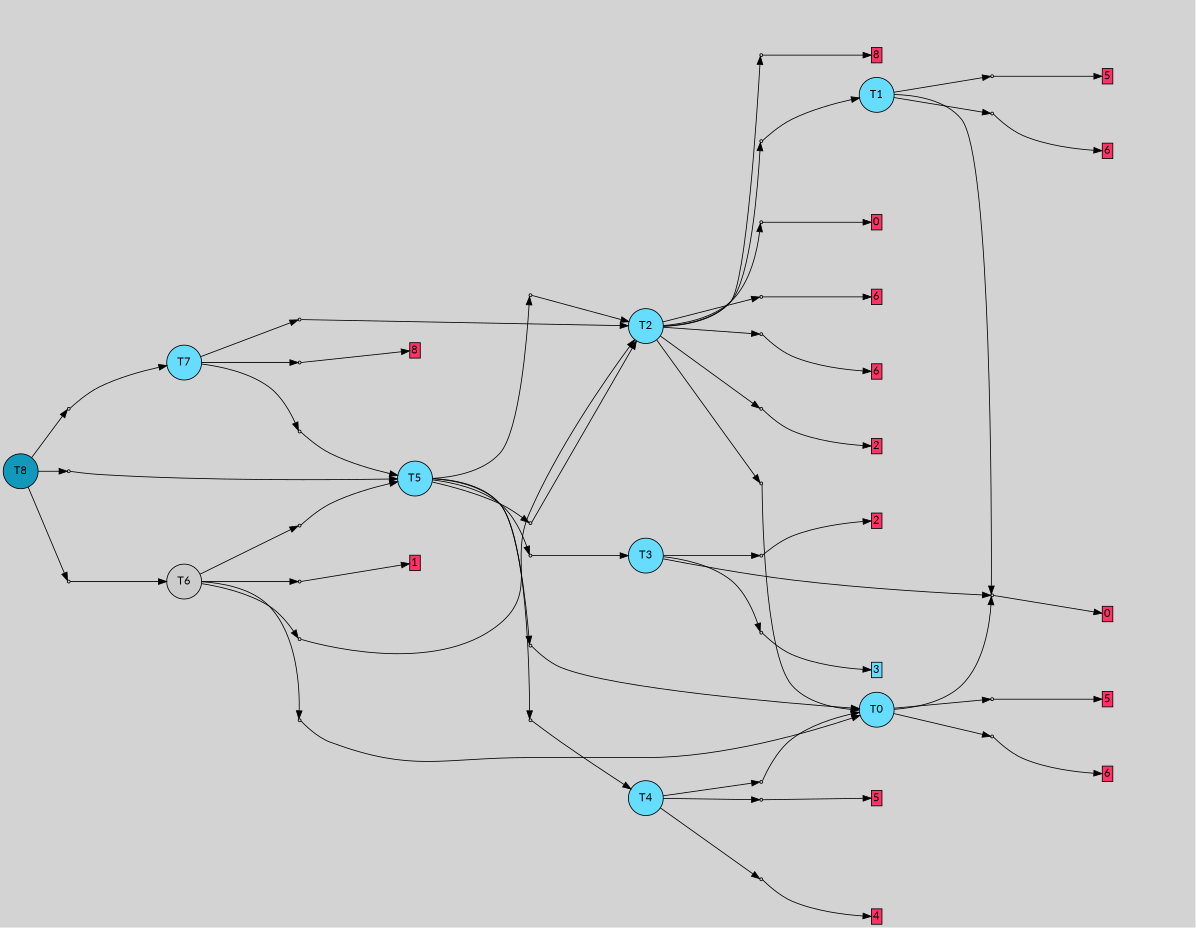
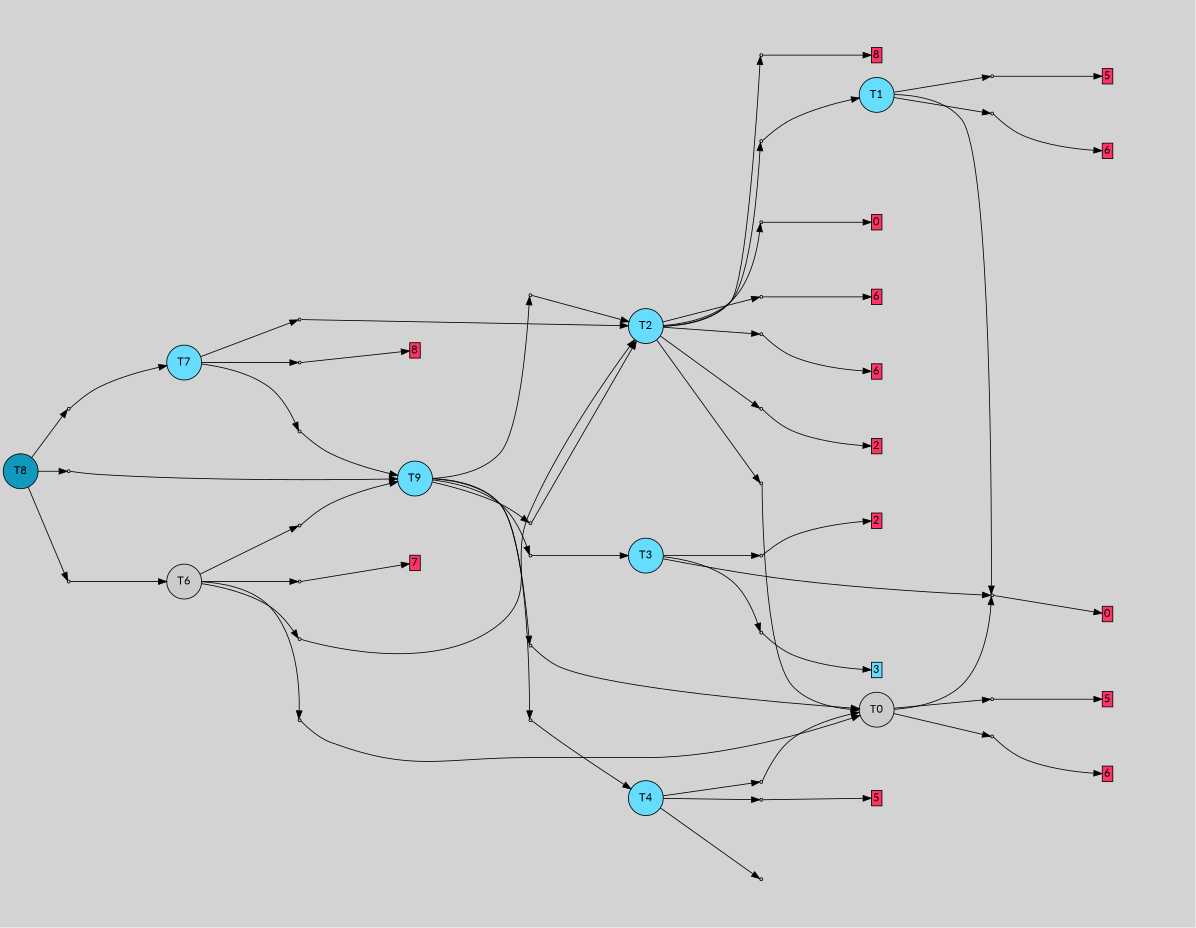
(415, 479) -> (415, 479)
(415, 563) -> (415, 563)
(877, 710) -> (877, 710)
(877, 917) -> none
